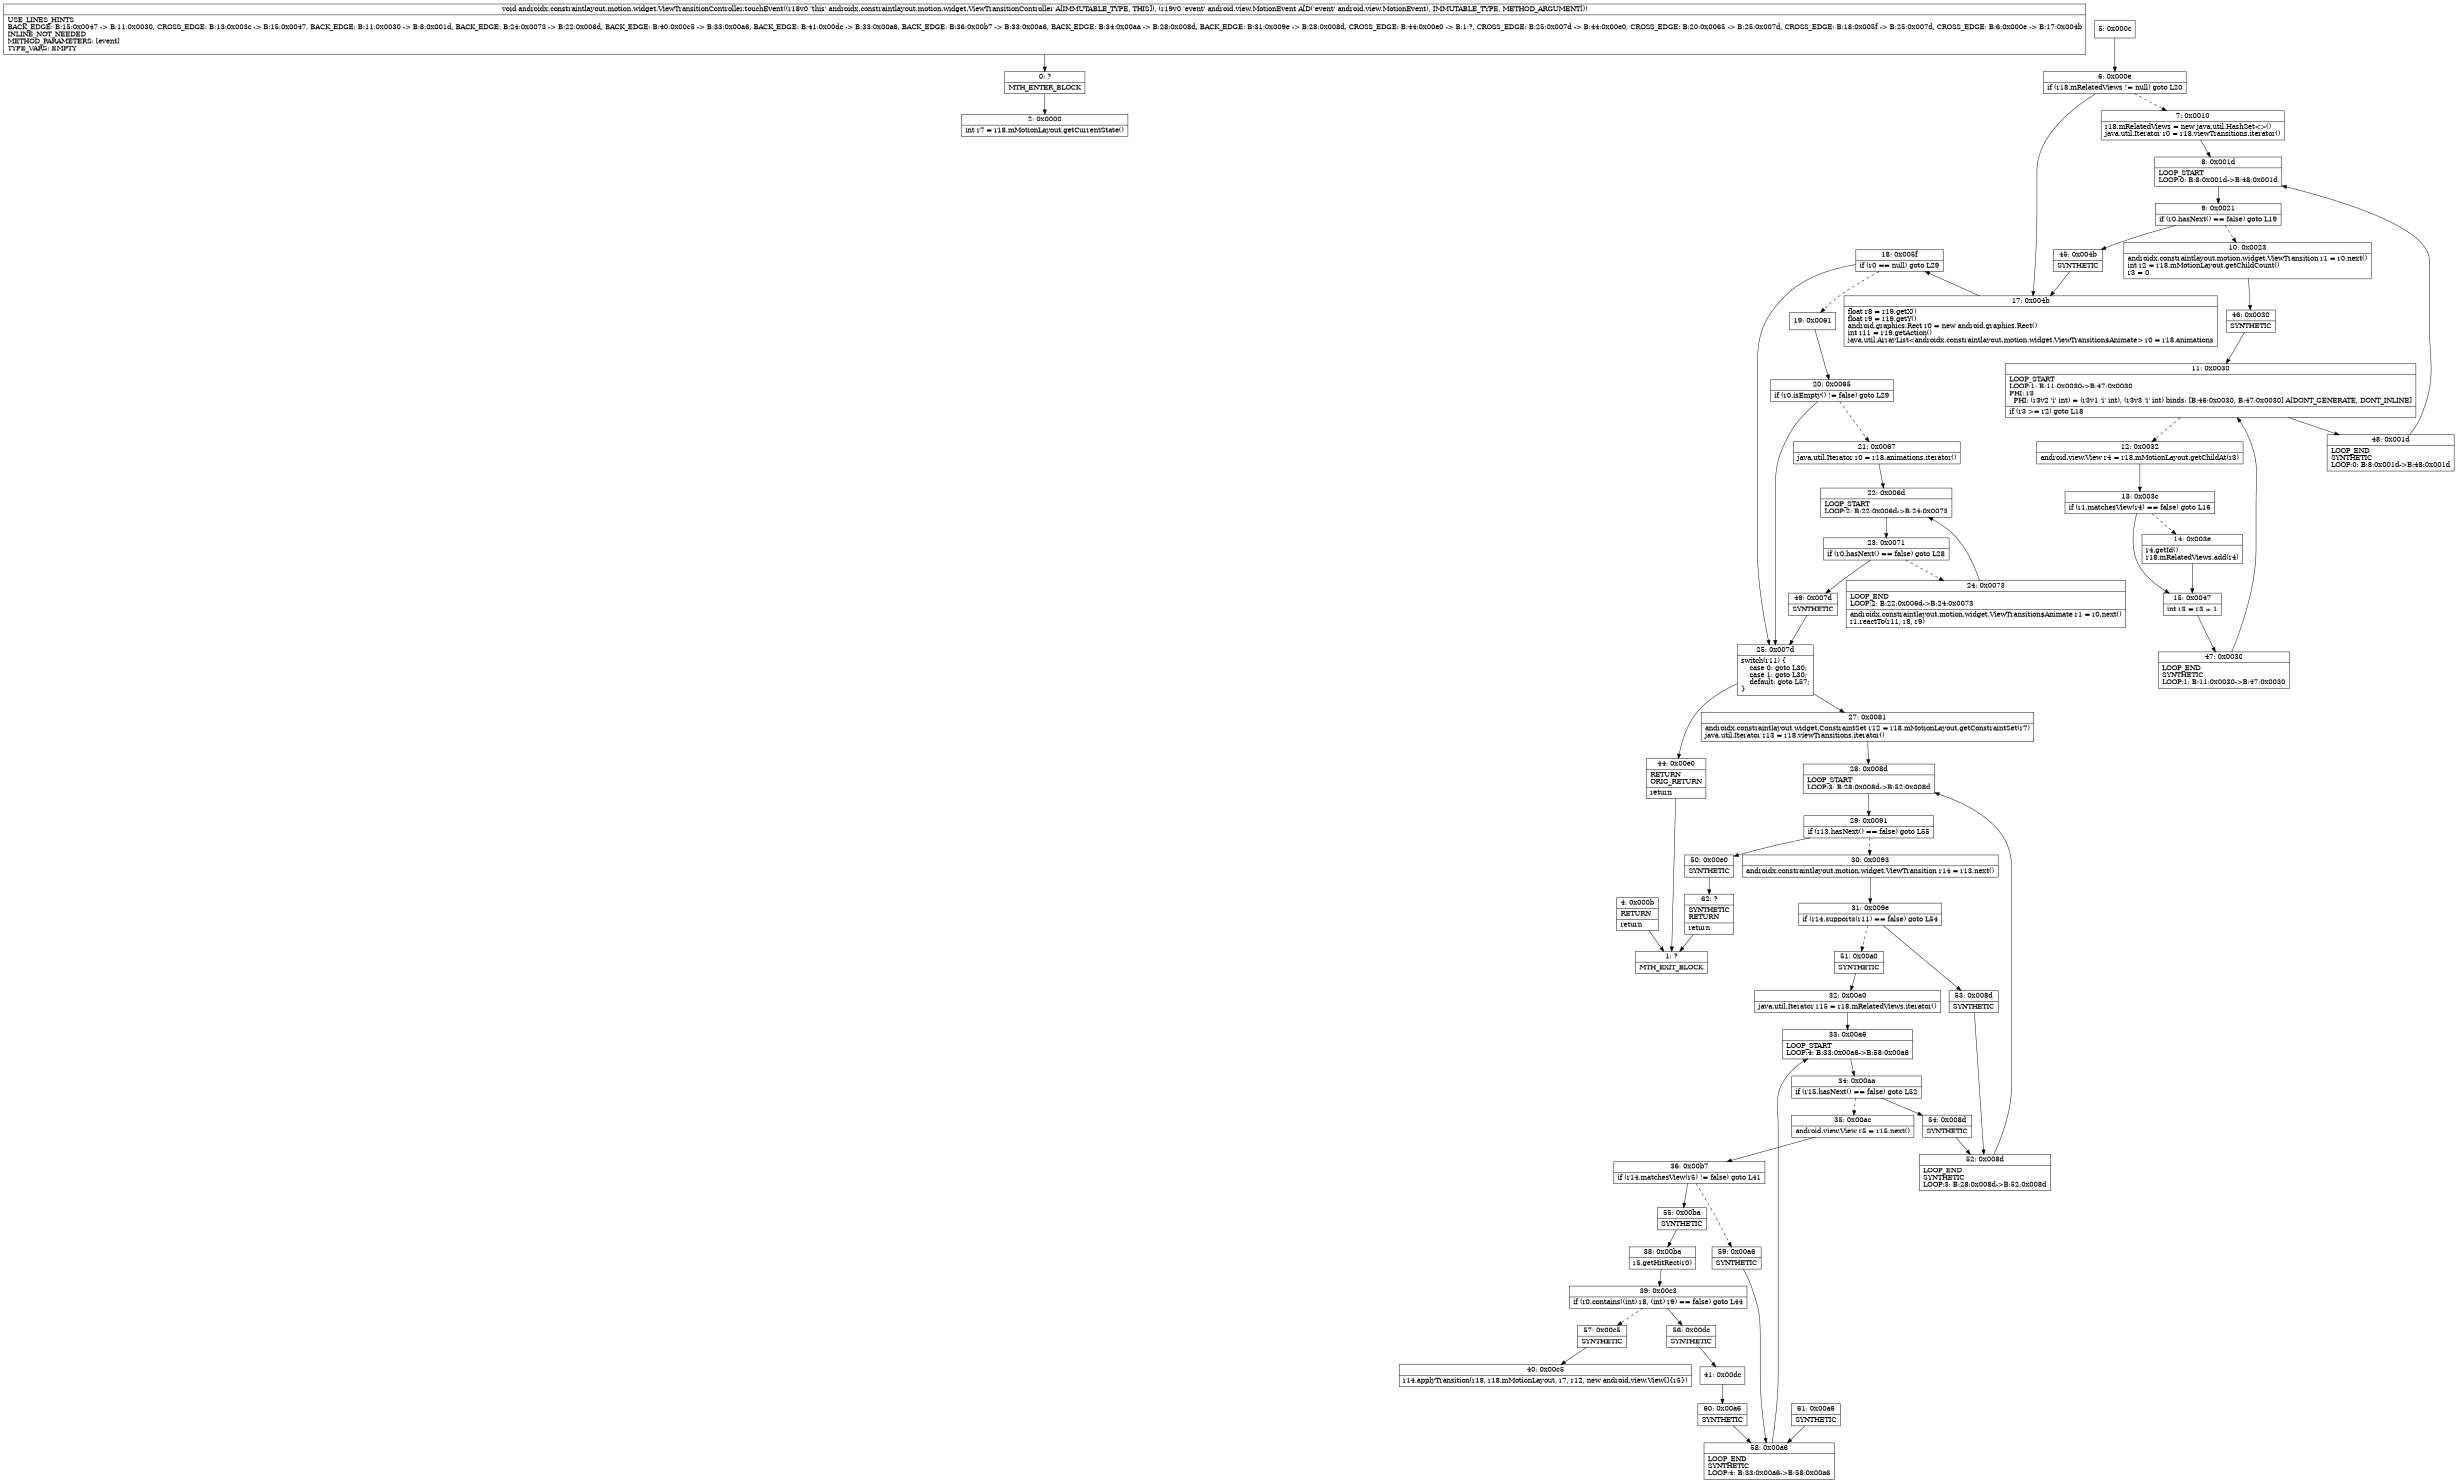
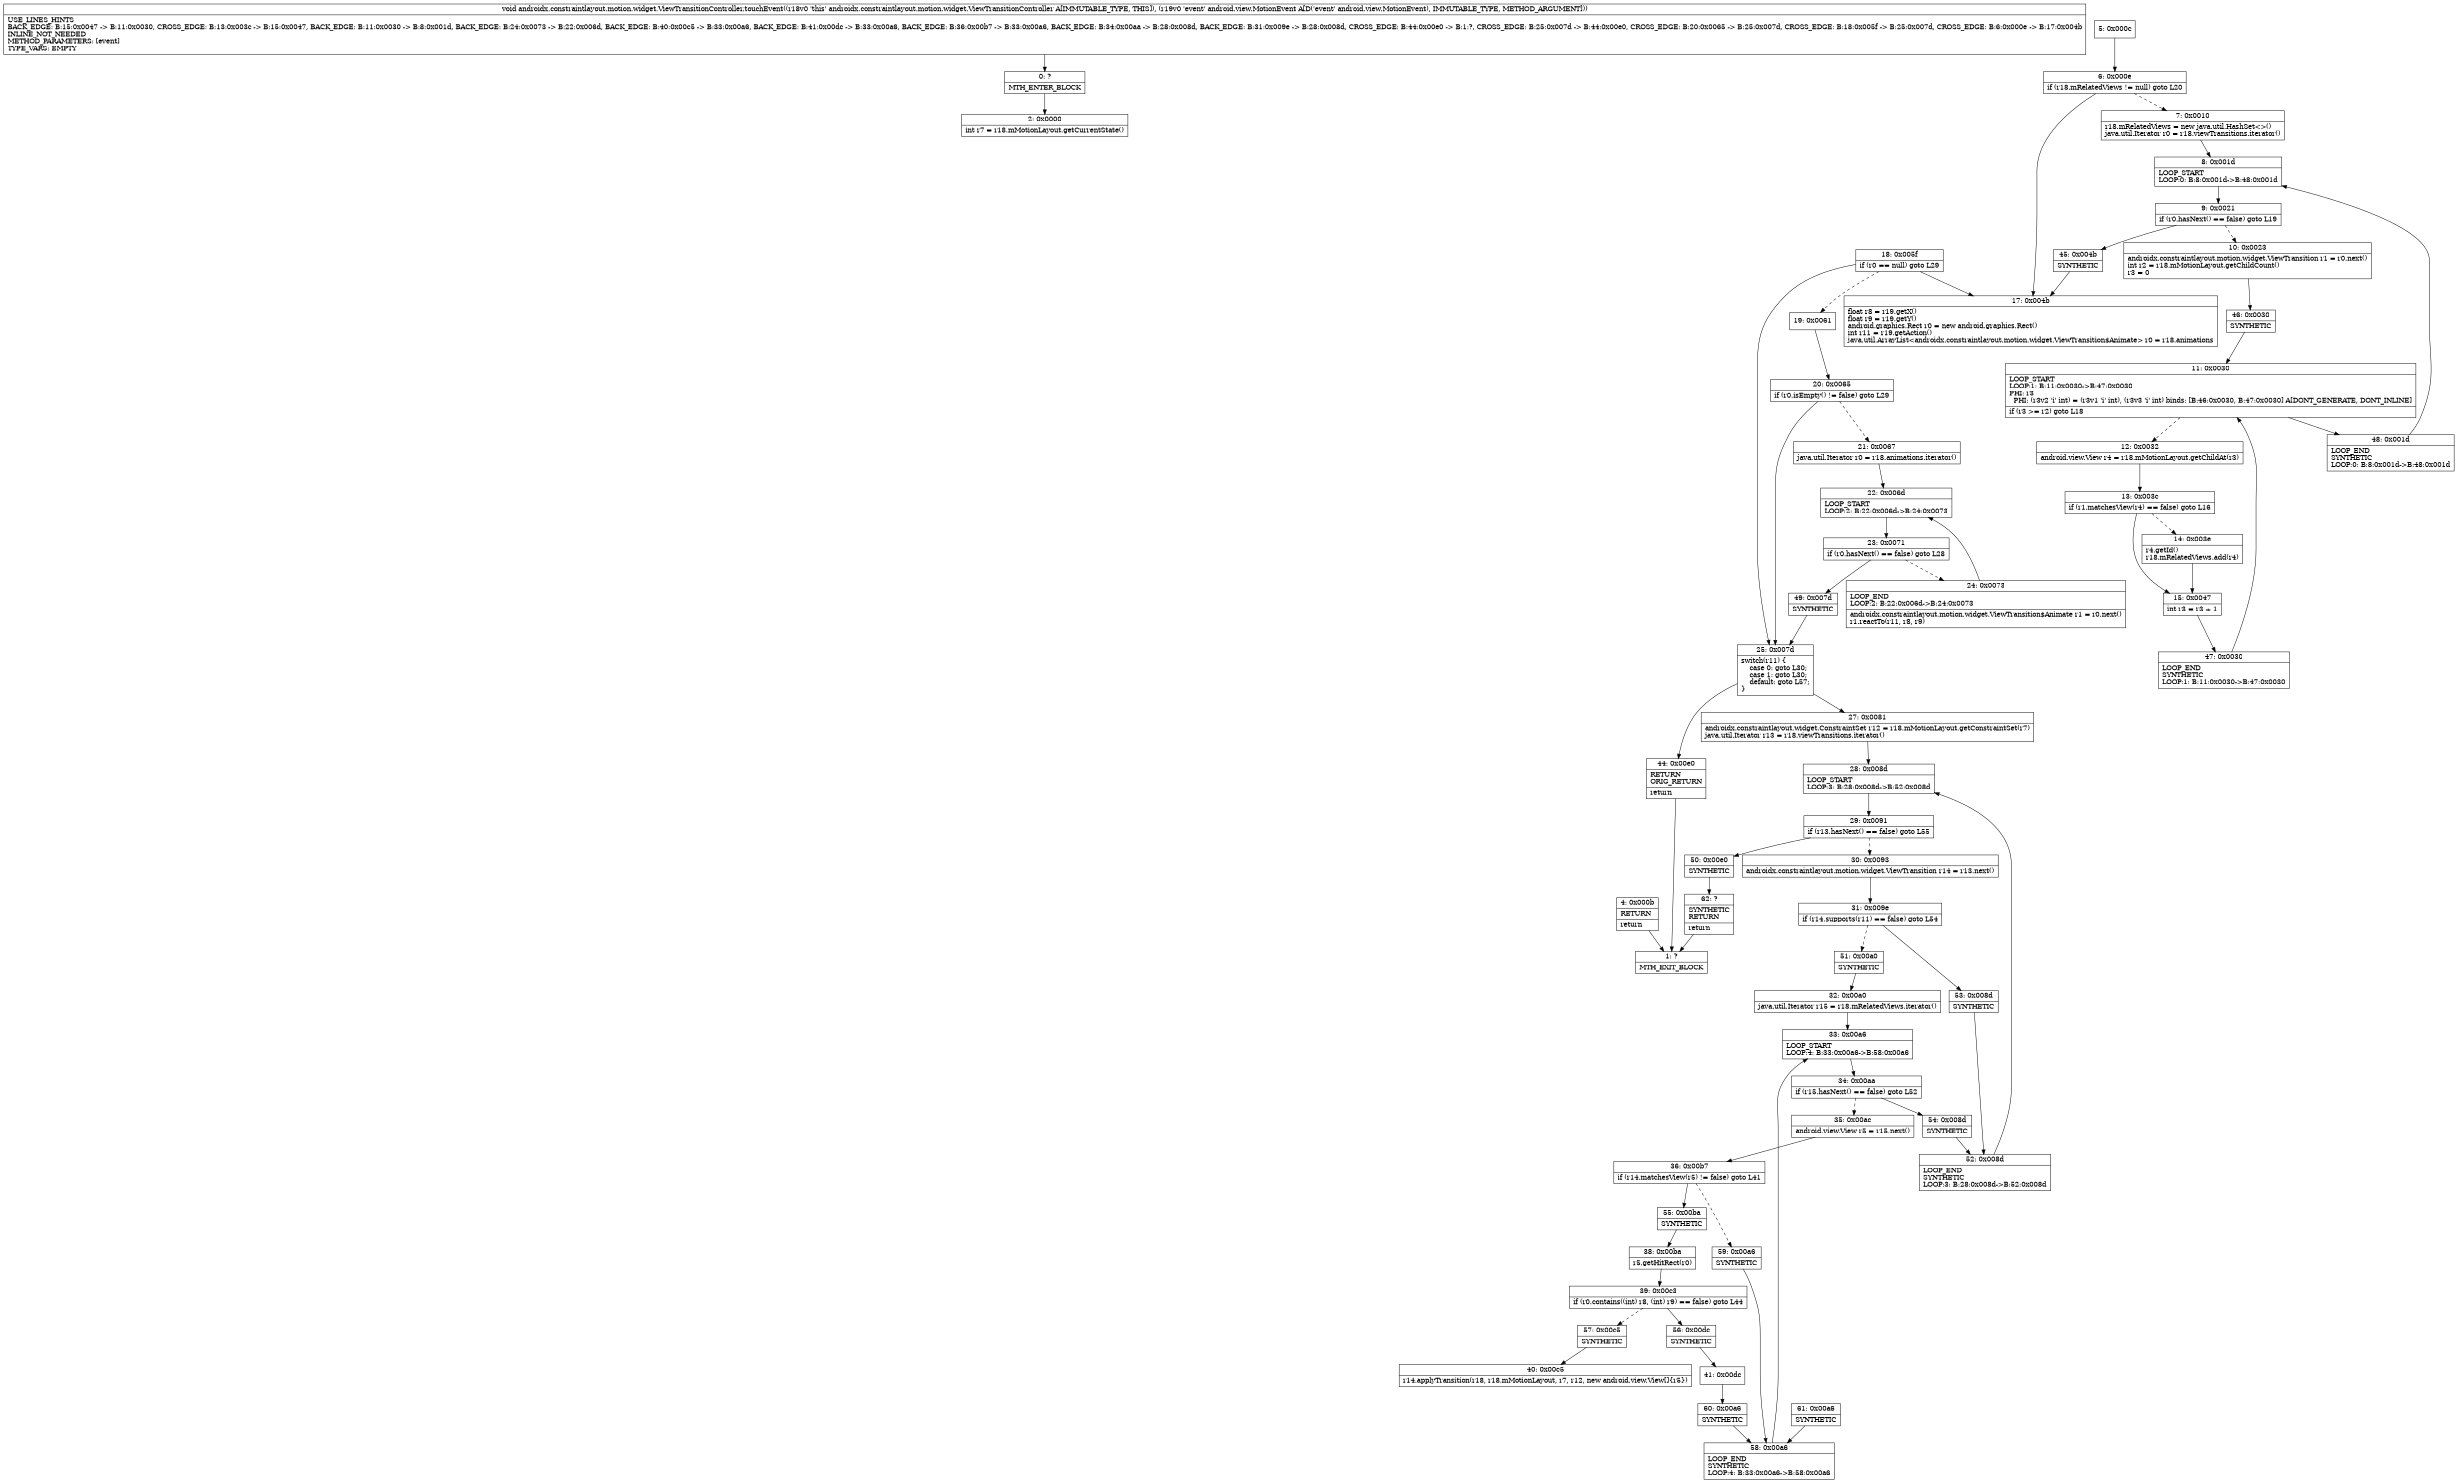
(1955, 285) -> (1944, 283)
